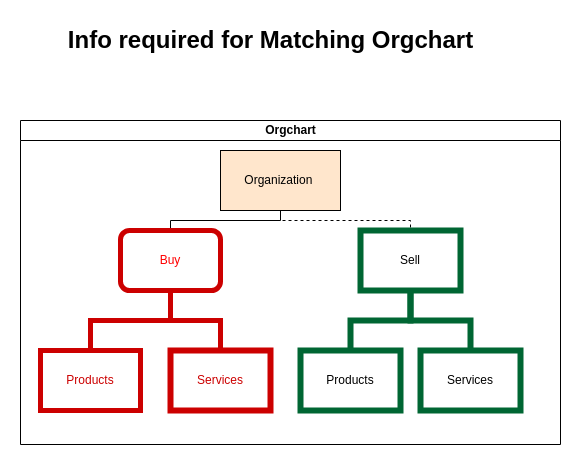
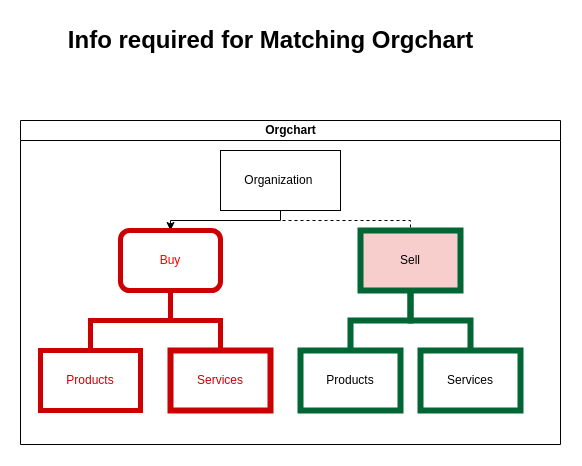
(281, 181) -> (281, 181)
(171, 223) -> (172, 221)
(411, 261) -> (411, 261)
